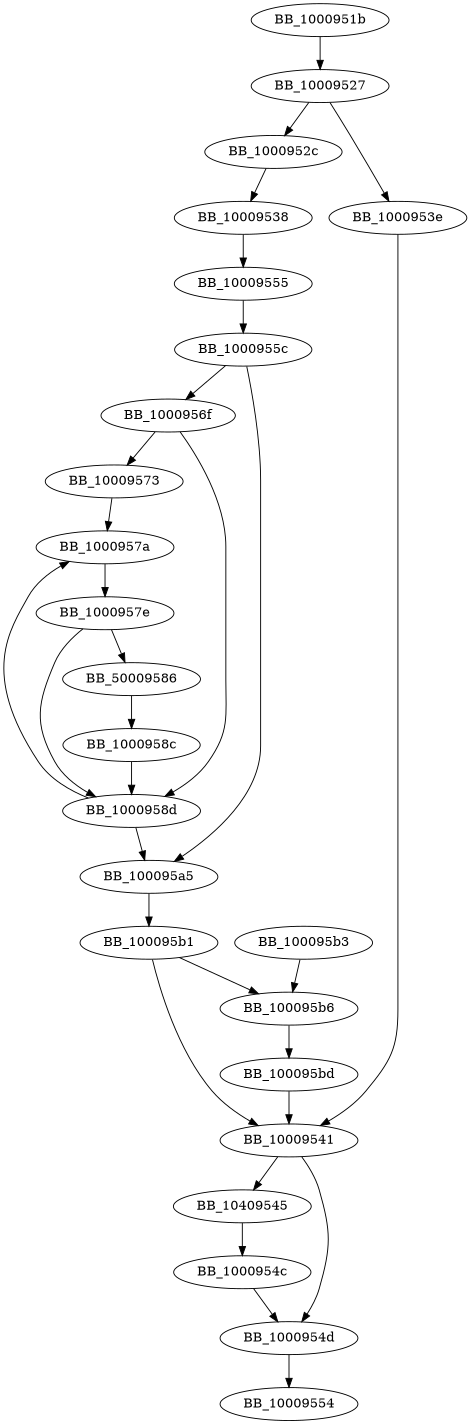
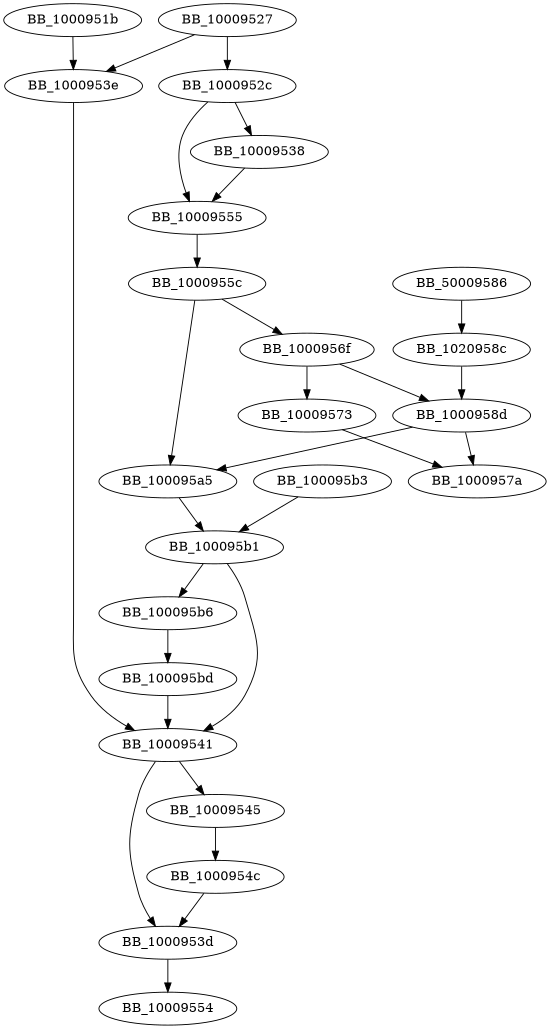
(320, 49) -> (73, 49)
none -> (180, 143)
(105, 613) -> none
(132, 745) -> (462, 350)
(297, 971) -> (273, 512)
(242, 1206) -> (215, 811)
(289, 1338) -> (168, 943)
